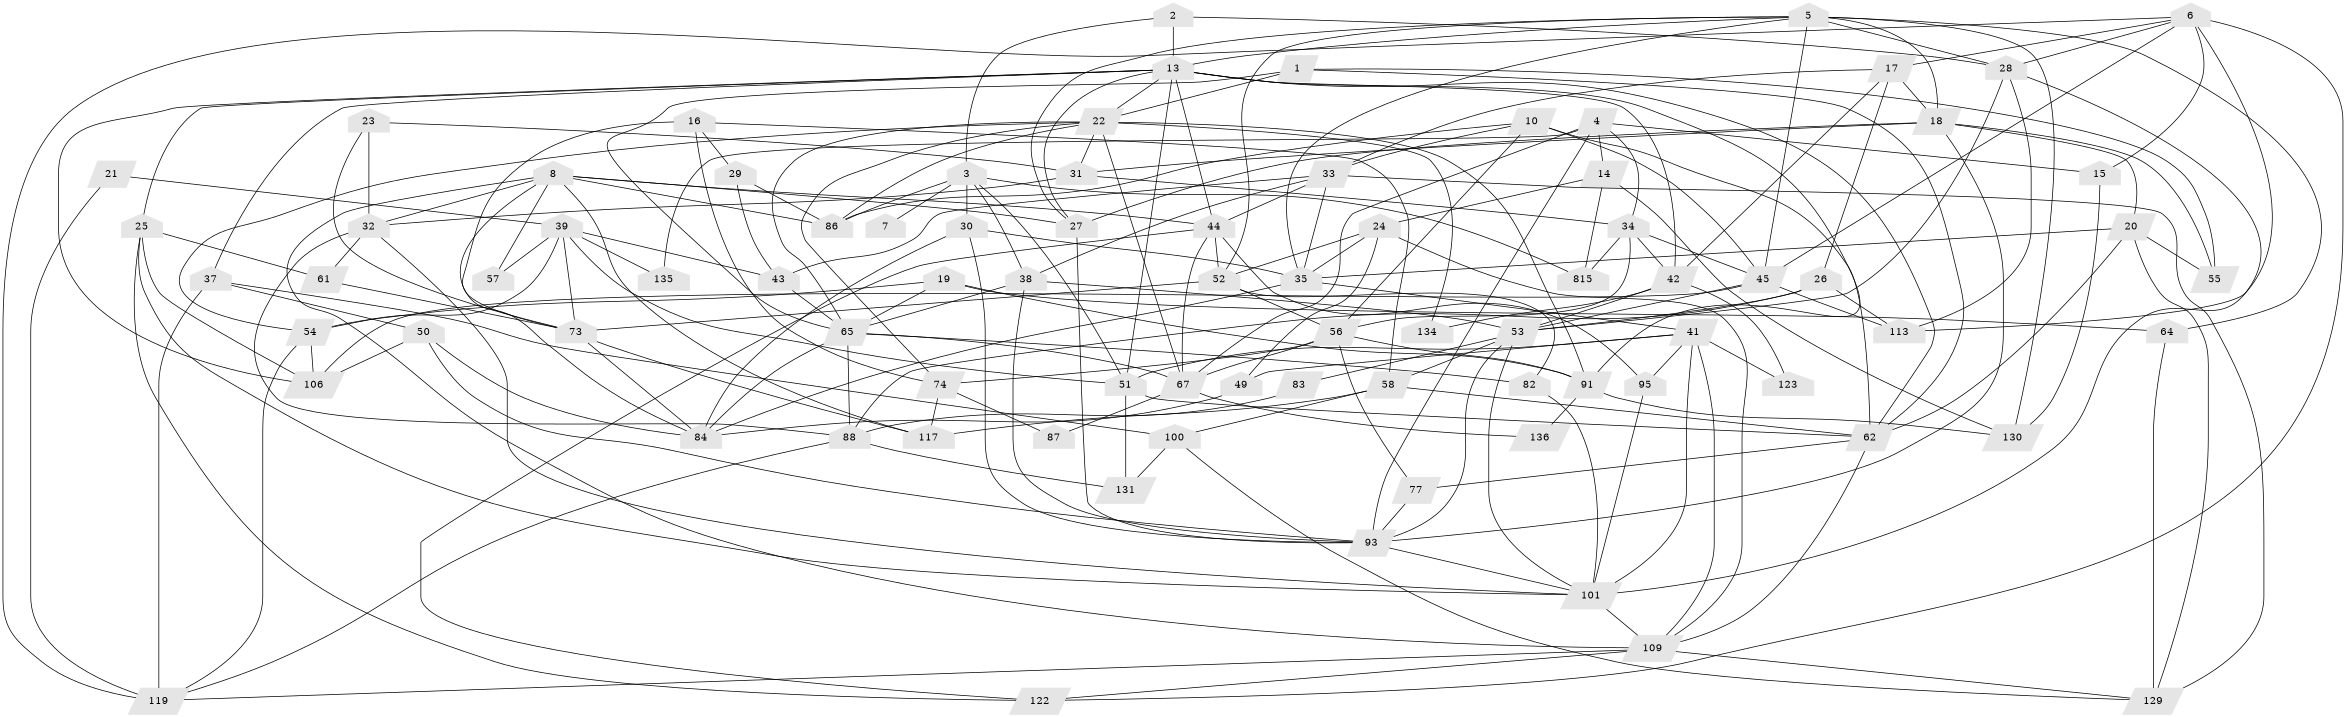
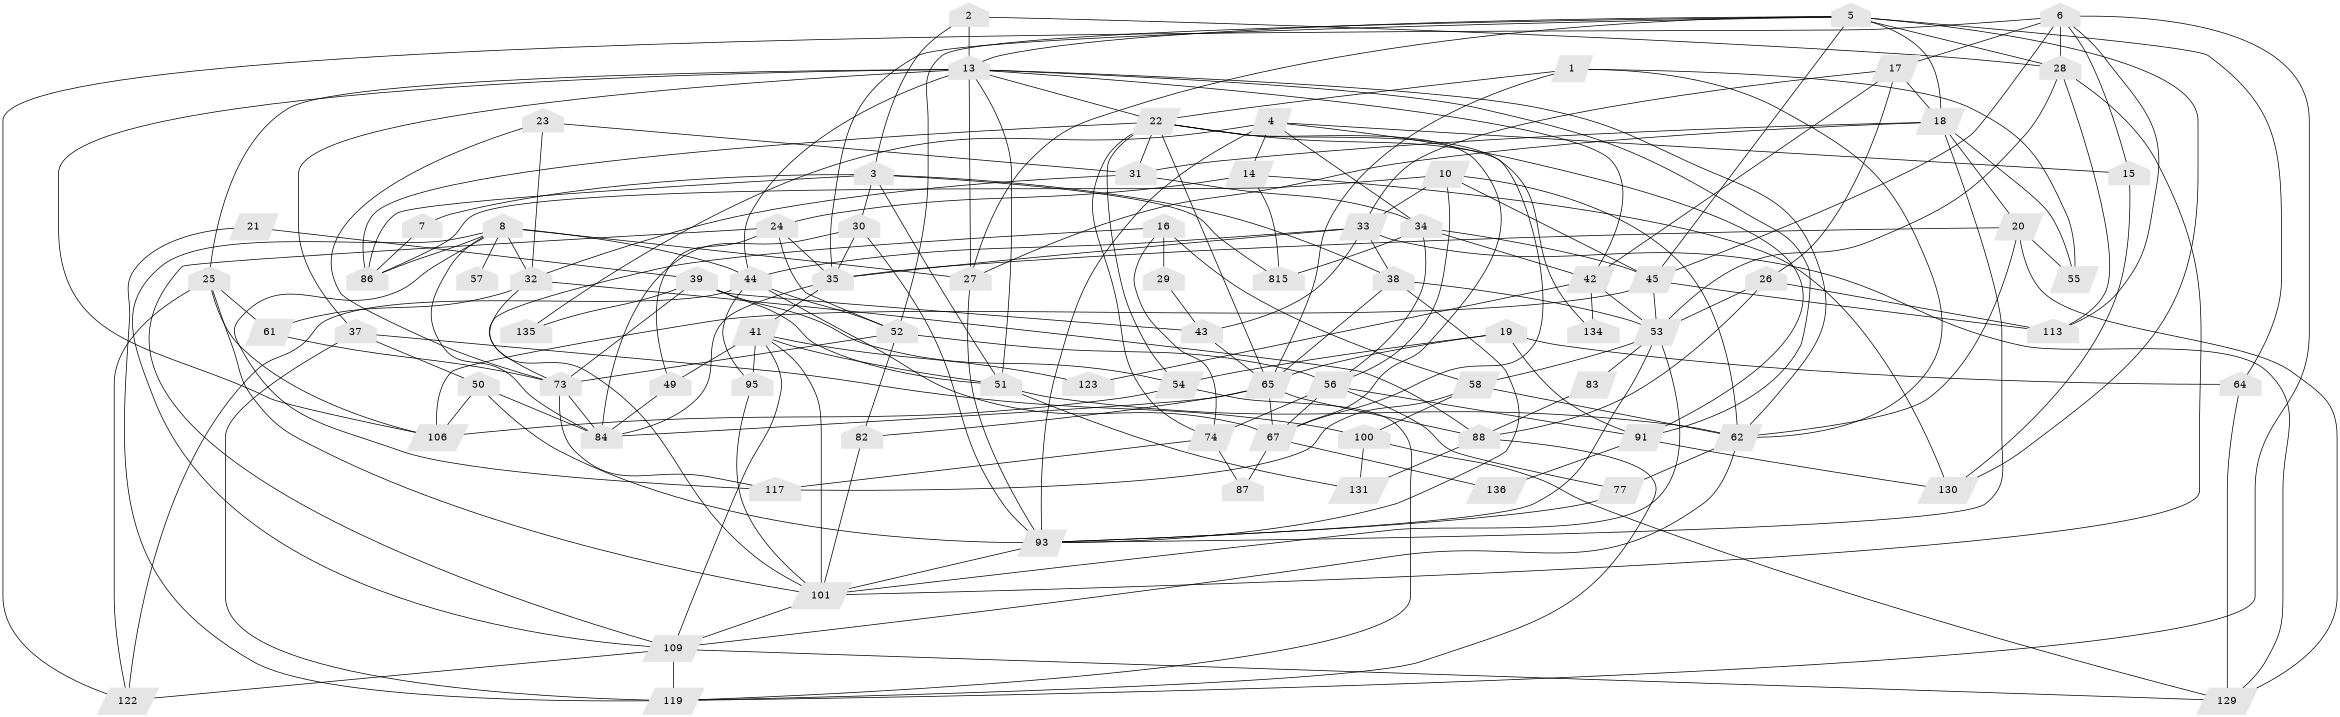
(797, 207) -> (393, 255)
(526, 254) -> none
